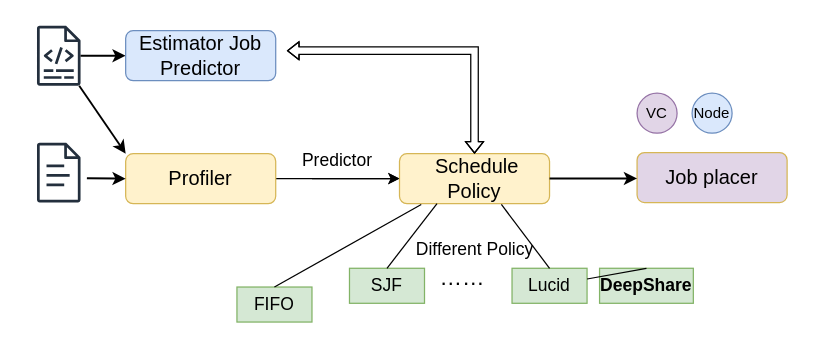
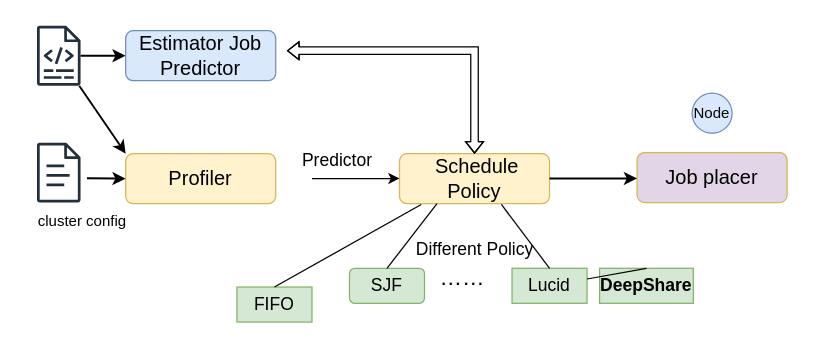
(657, 113) -> none
(293, 179) -> none
none -> (82, 222)
(387, 286) -> (387, 286)
